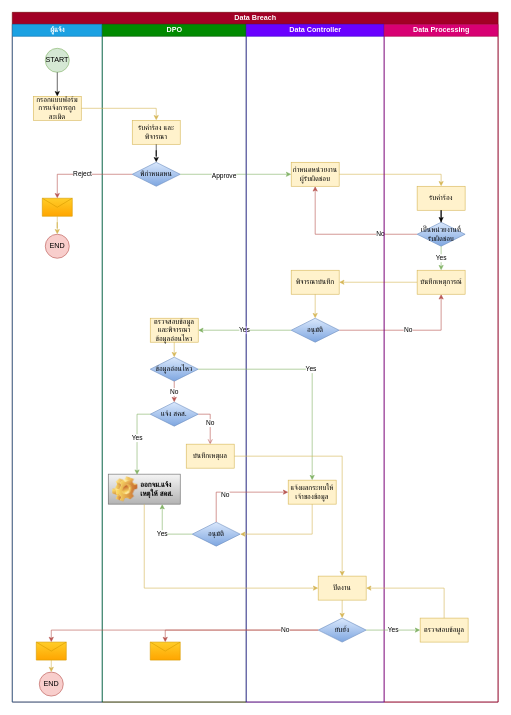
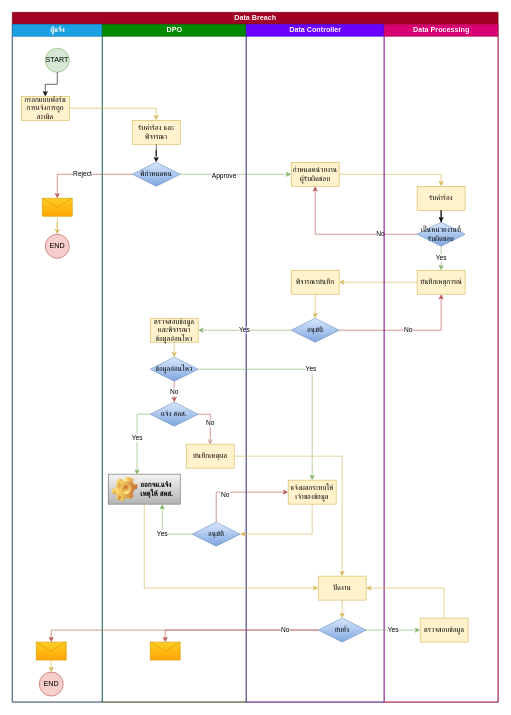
(57, 108) -> (45, 108)
